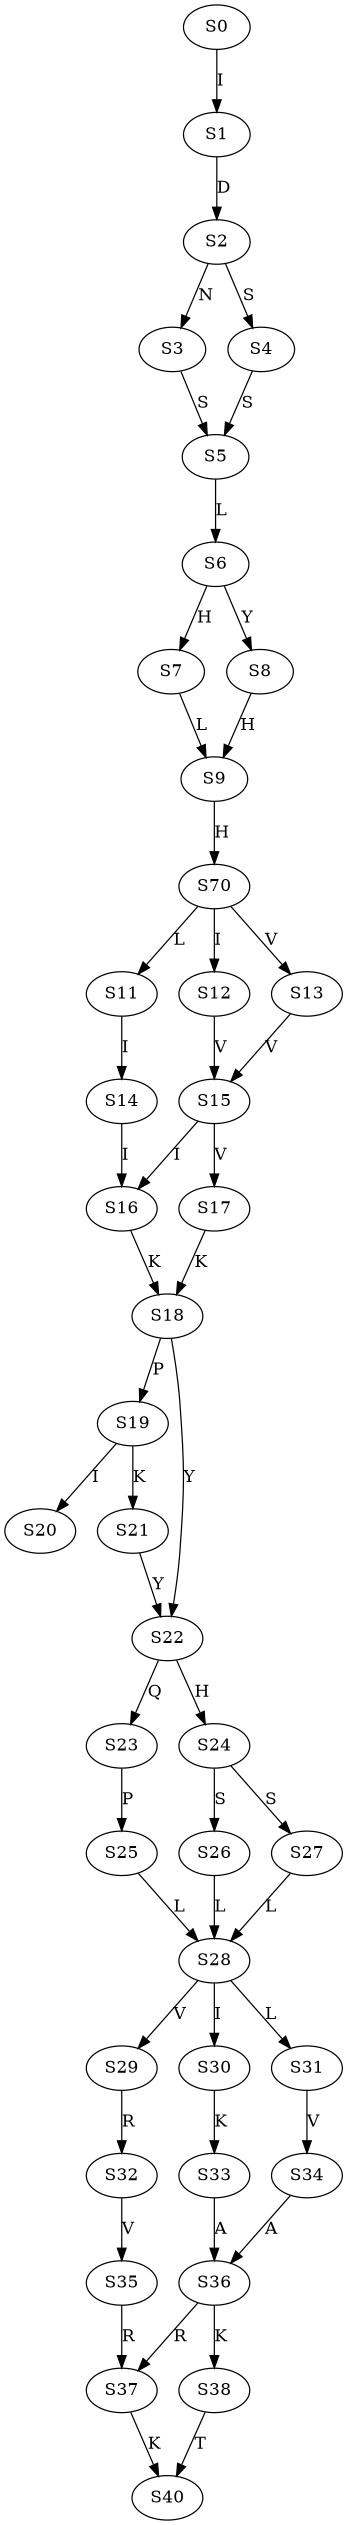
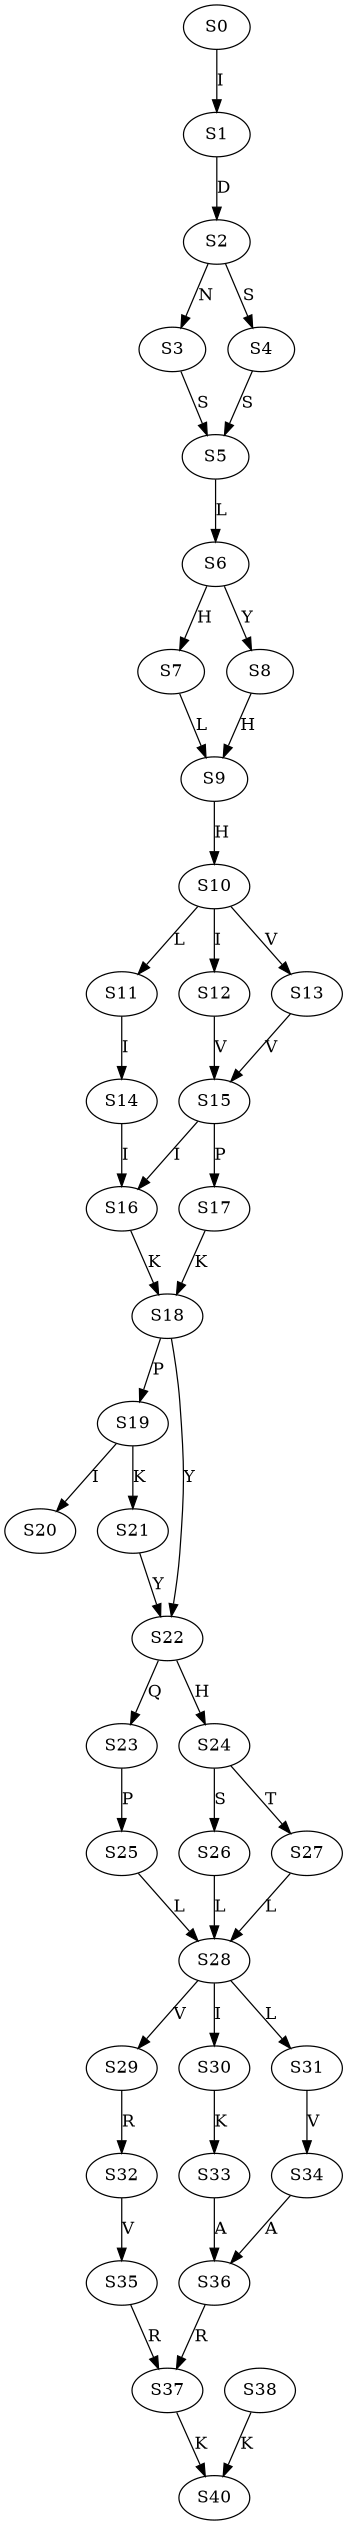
(214, 887) -> (214, 887)
(221, 1155) -> (221, 1155)
(271, 1800) -> (271, 1800)
(214, 2331) -> none
(201, 2444) -> (247, 2444)
